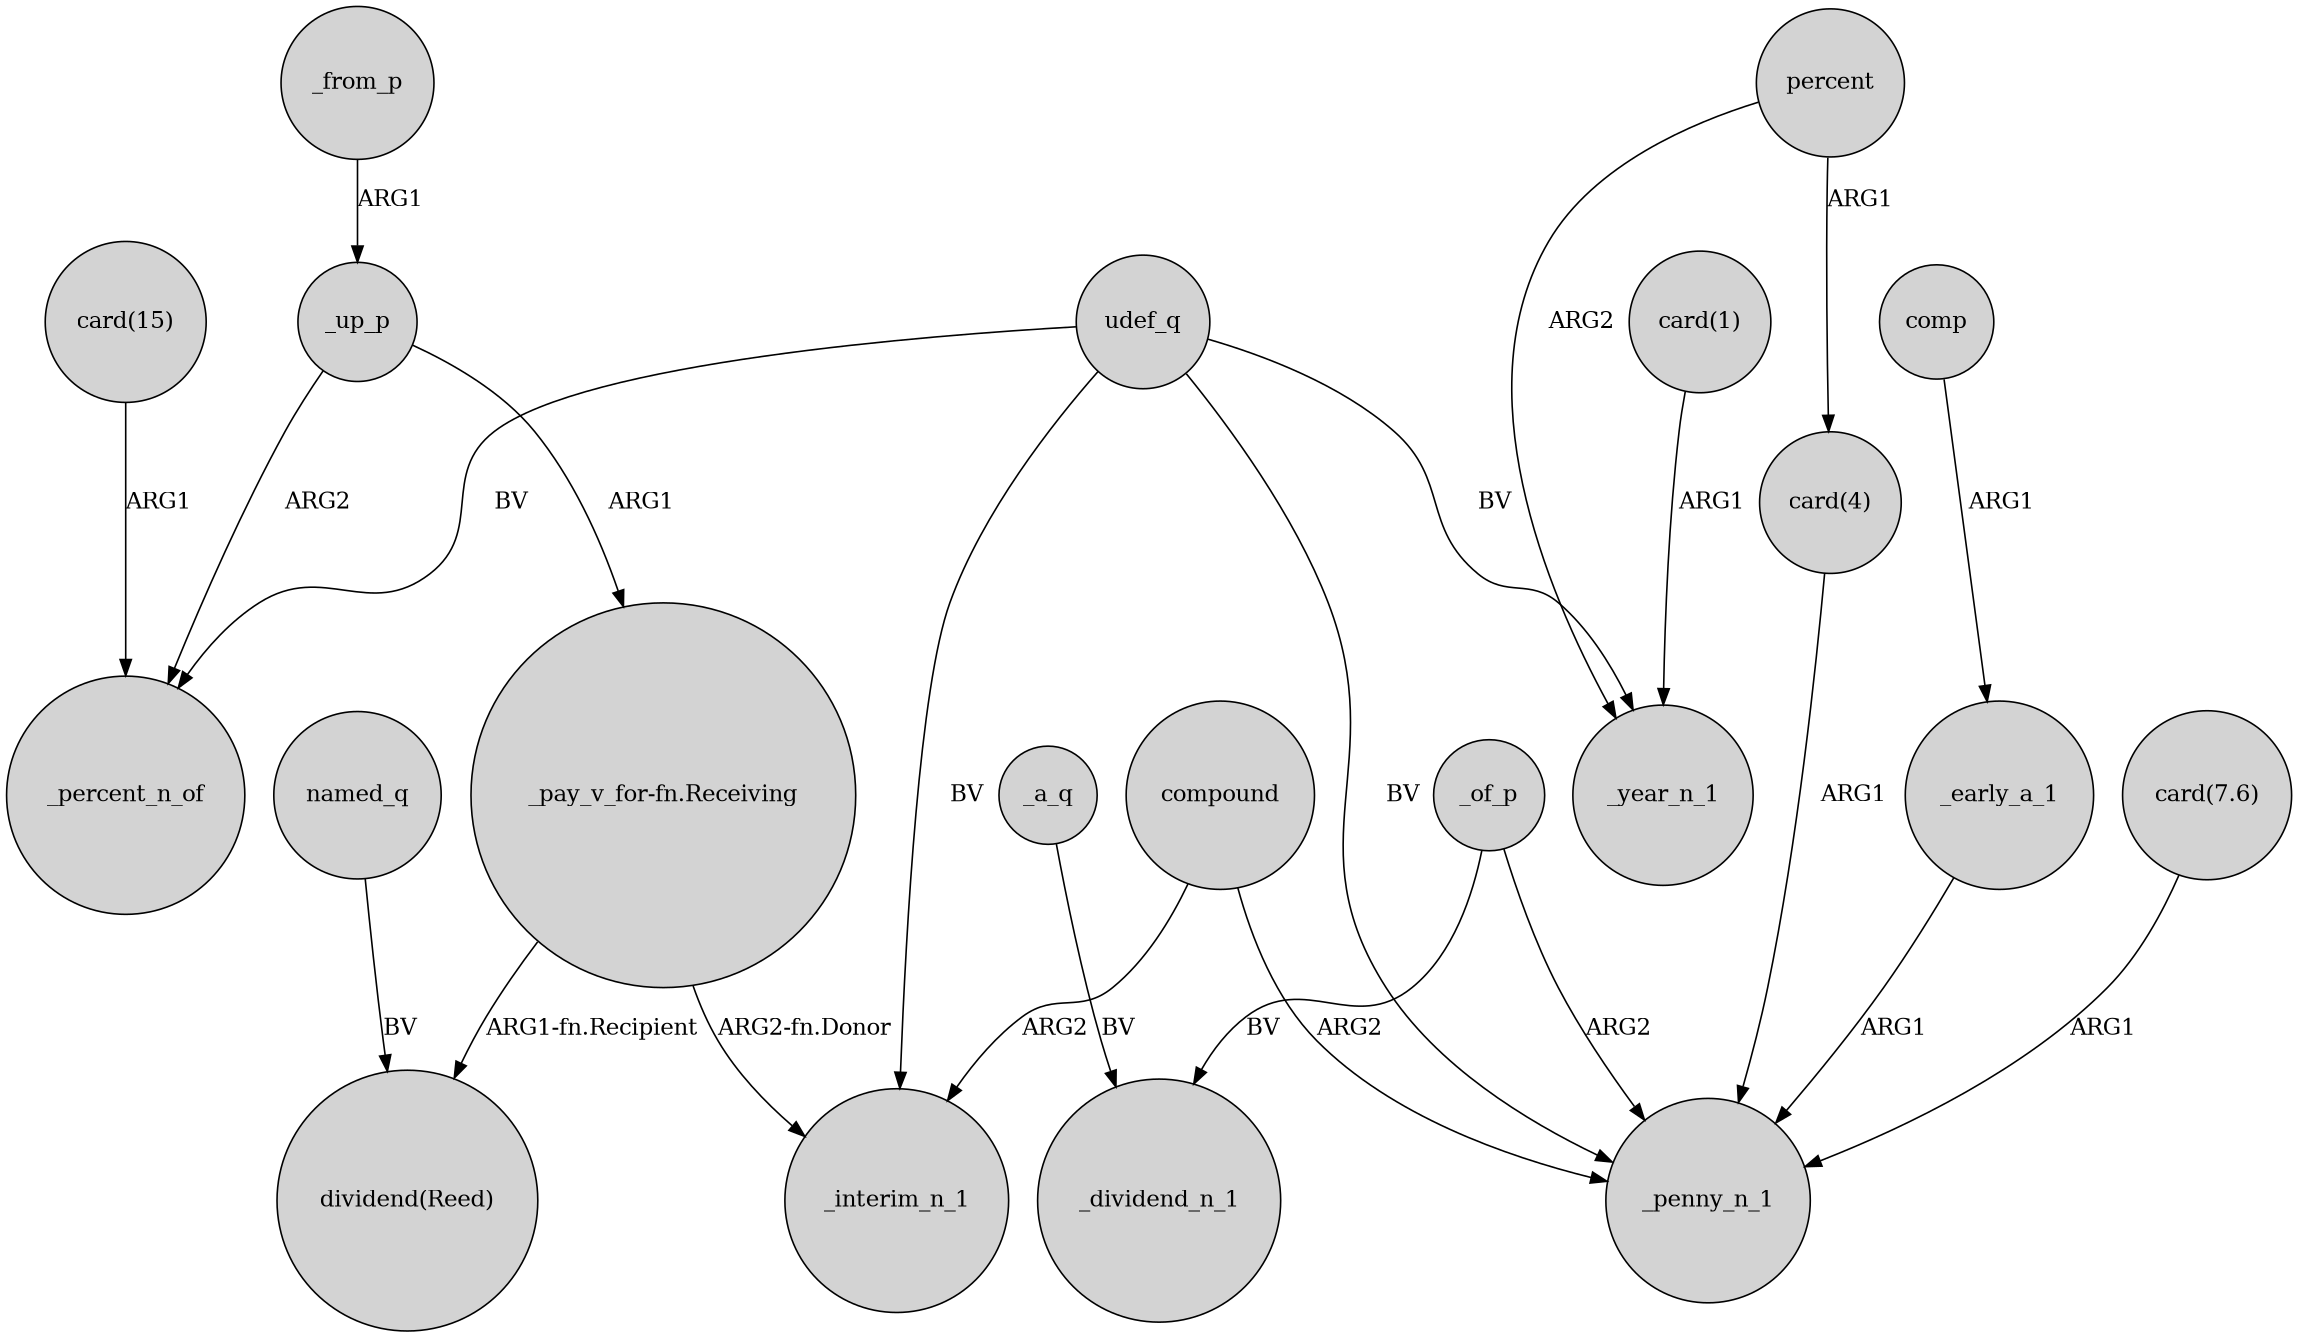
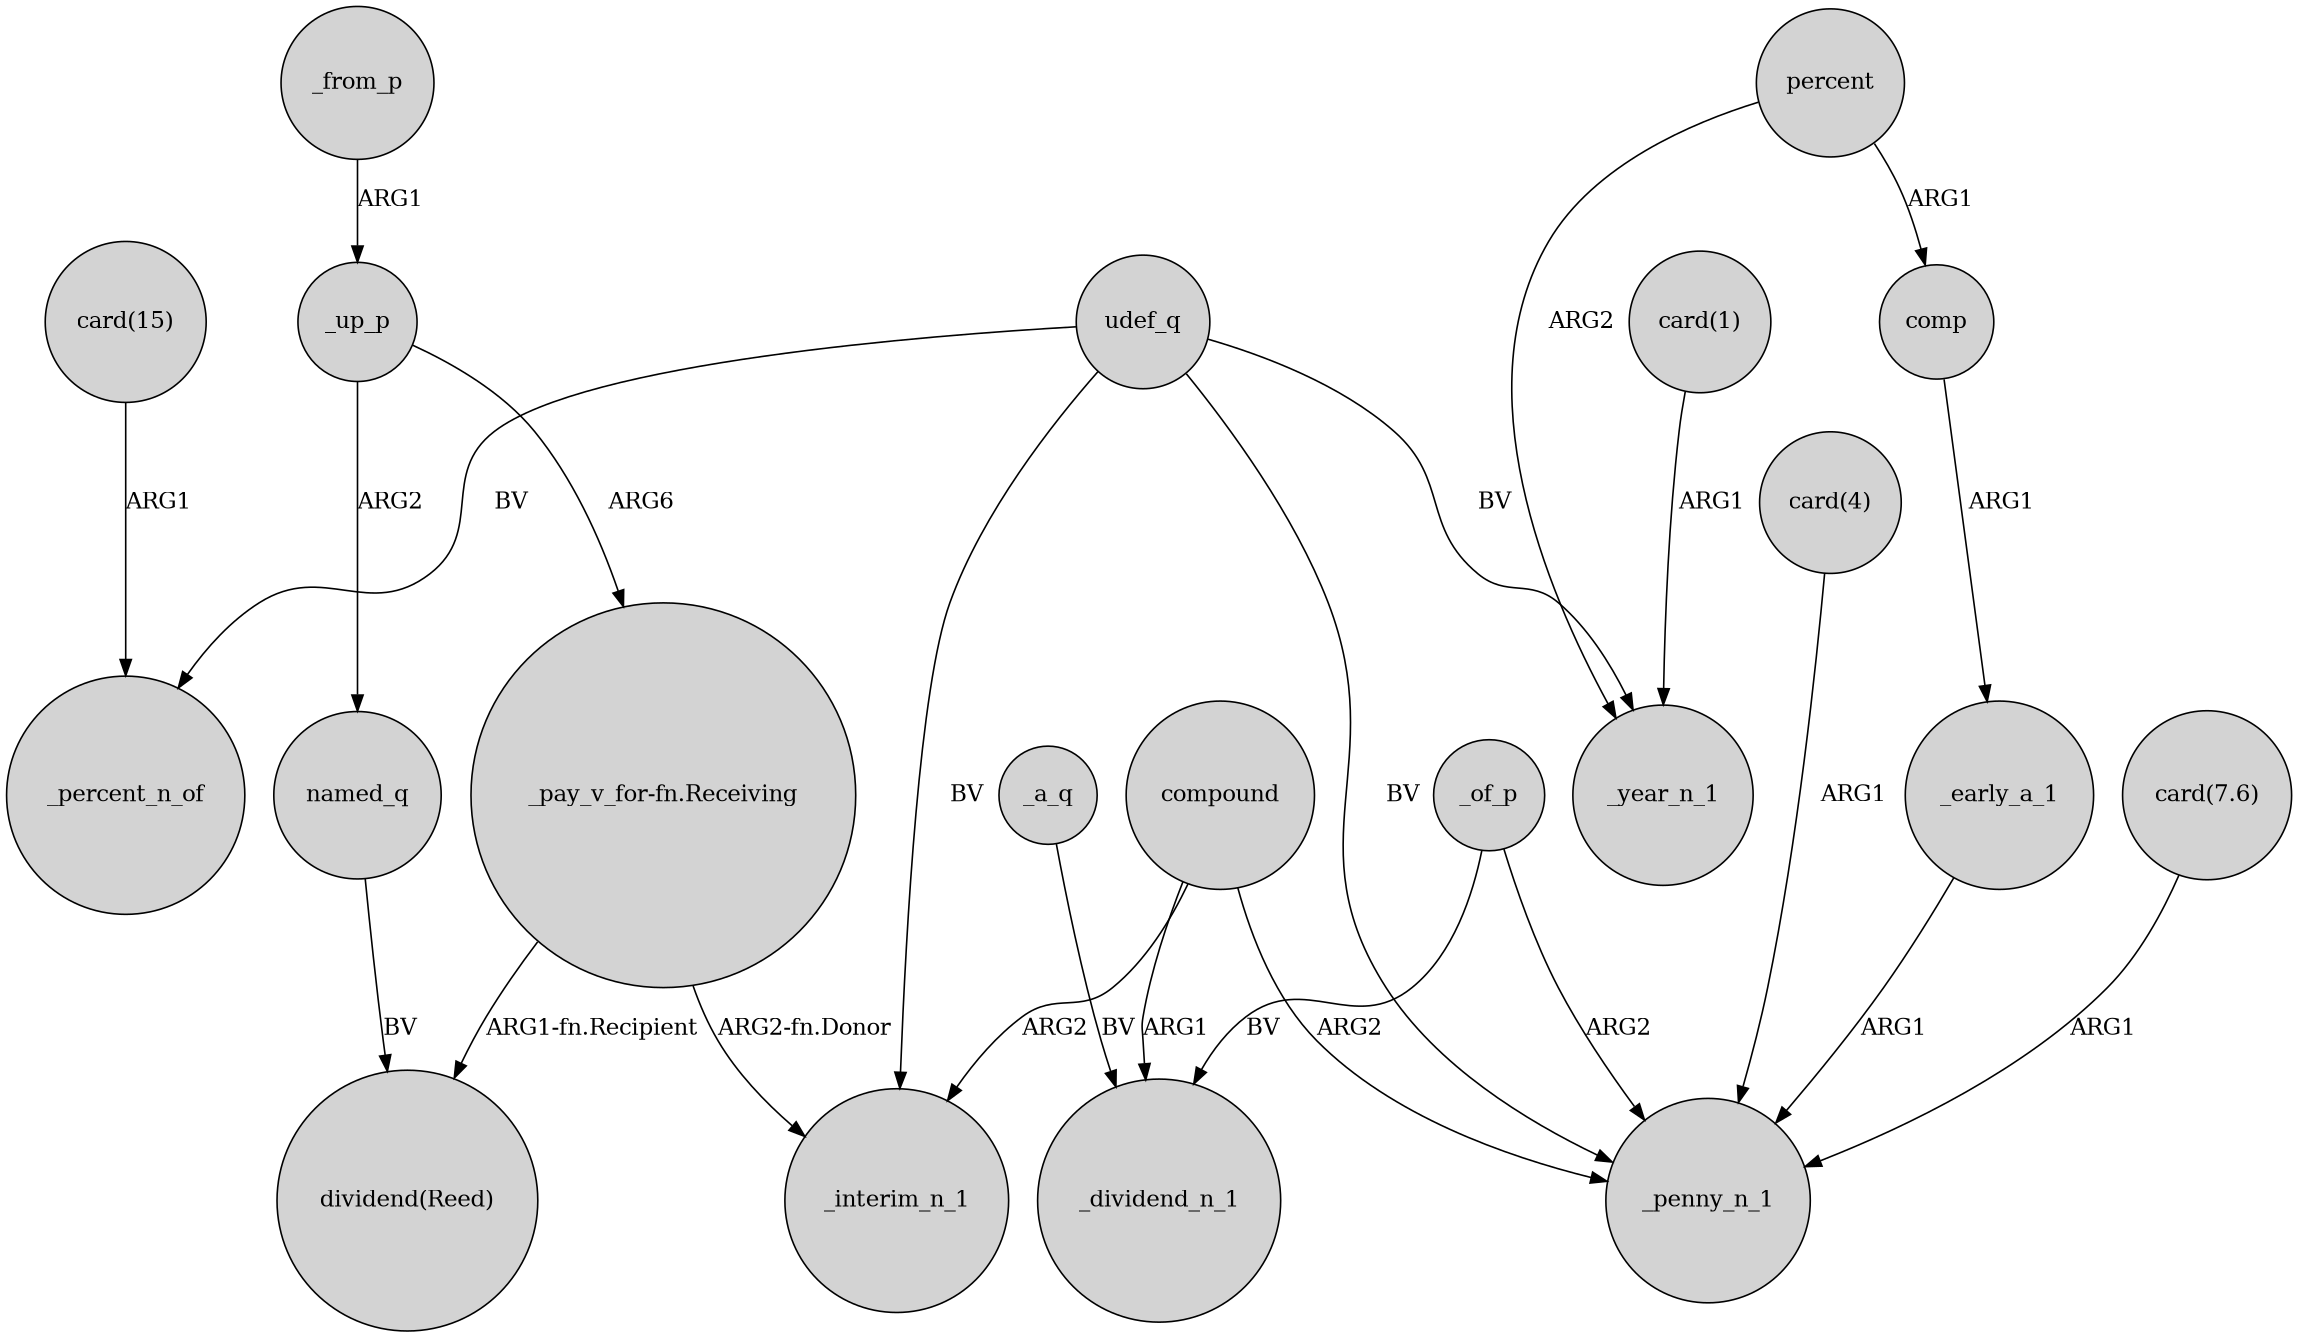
(1827, 286) -> (1902, 194)
(642, 503) -> (642, 503)
(242, 516) -> (358, 538)
none -> (1153, 971)
